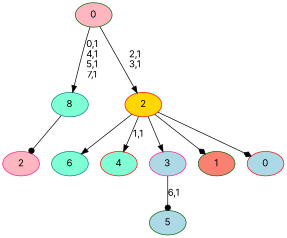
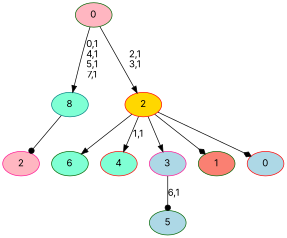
(70, 164) -> (70, 164)
